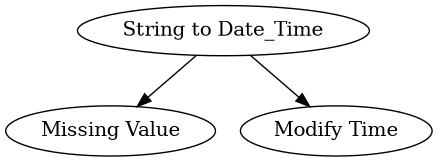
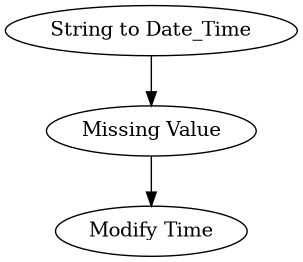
(275, 76) -> (151, 174)
